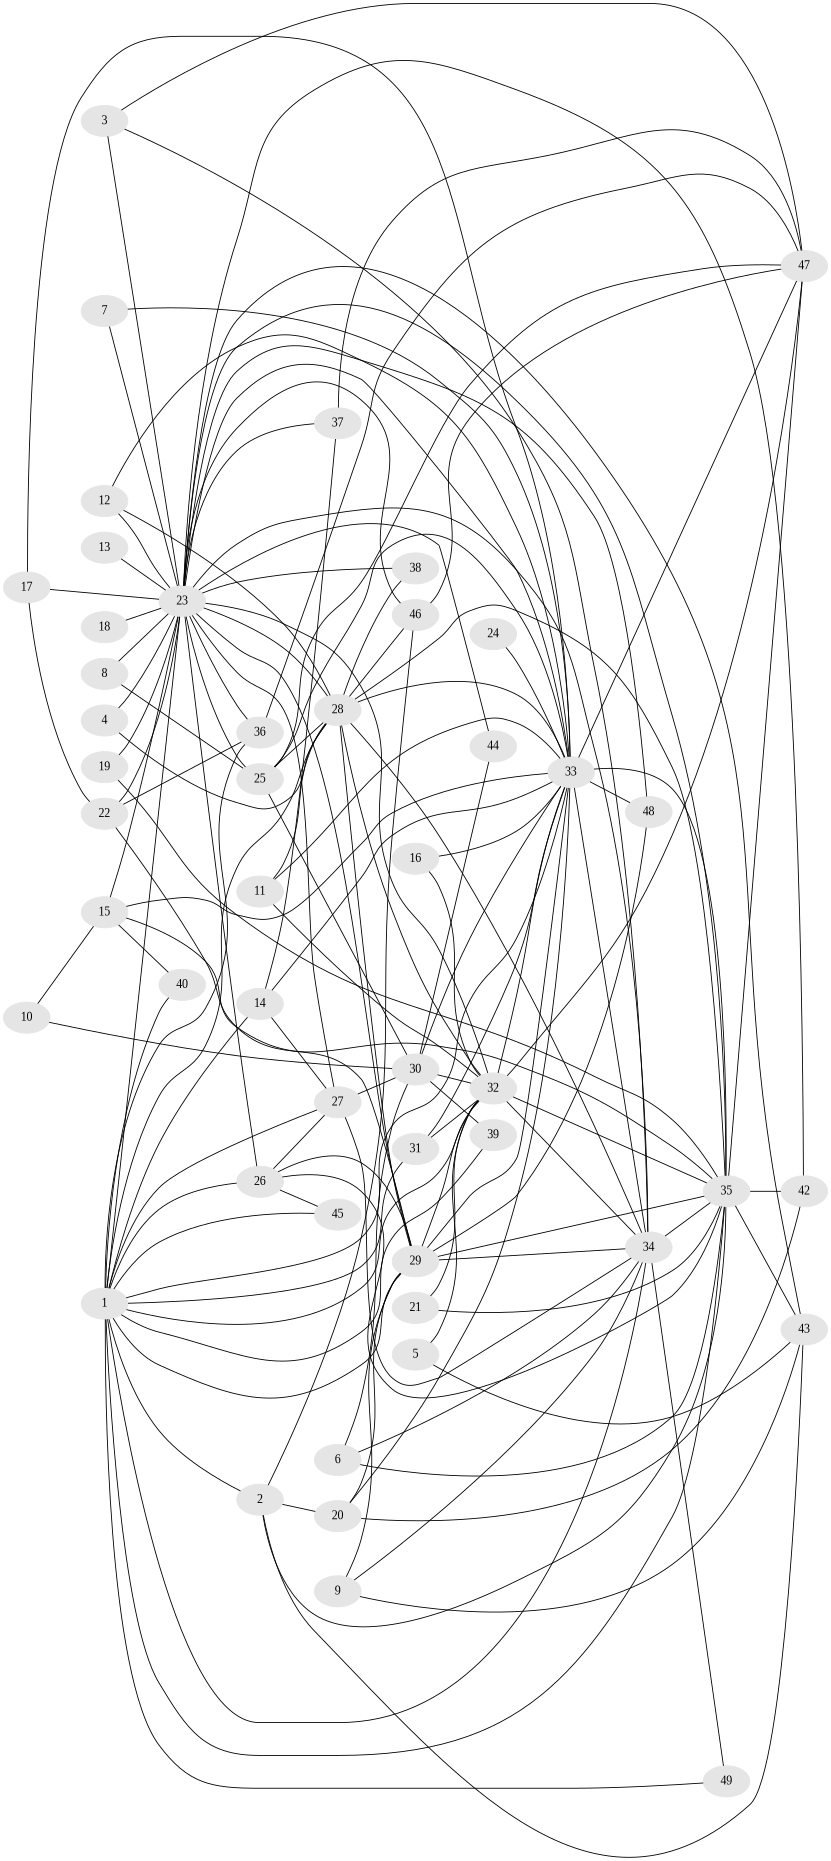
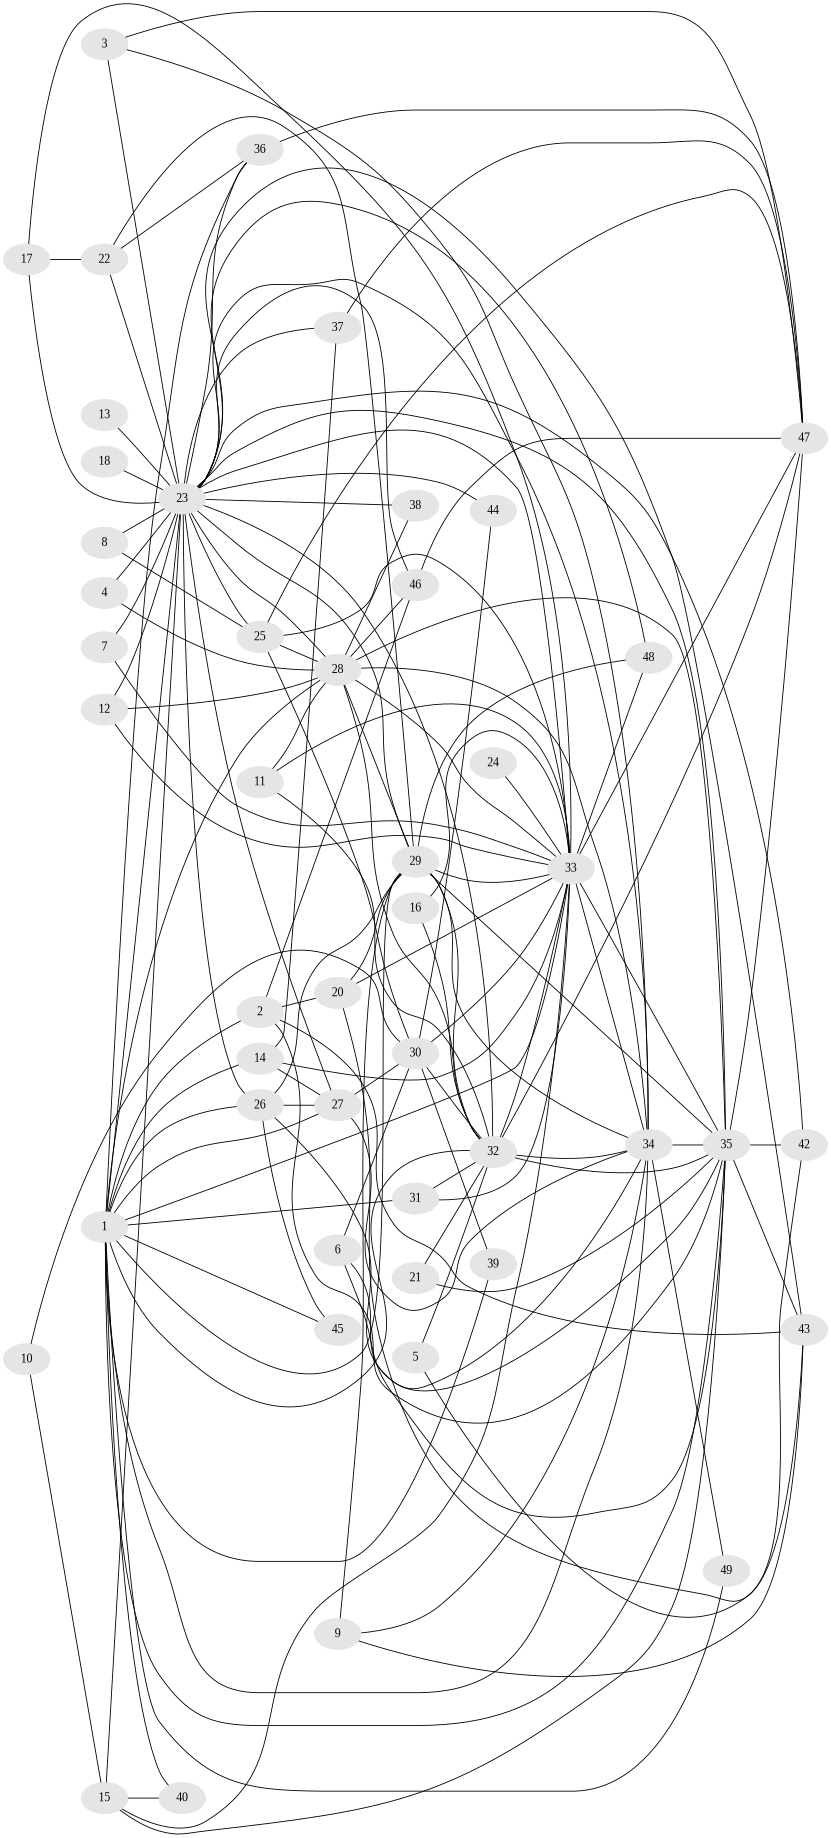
(105, 767) -> none
